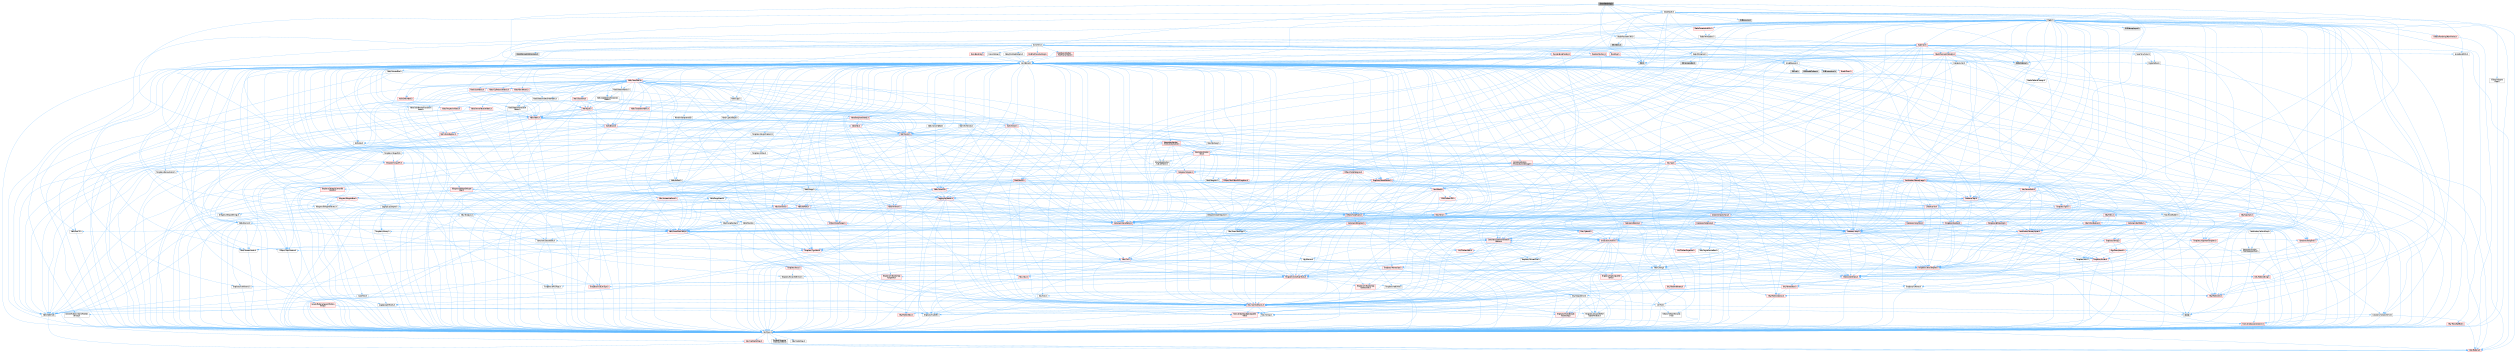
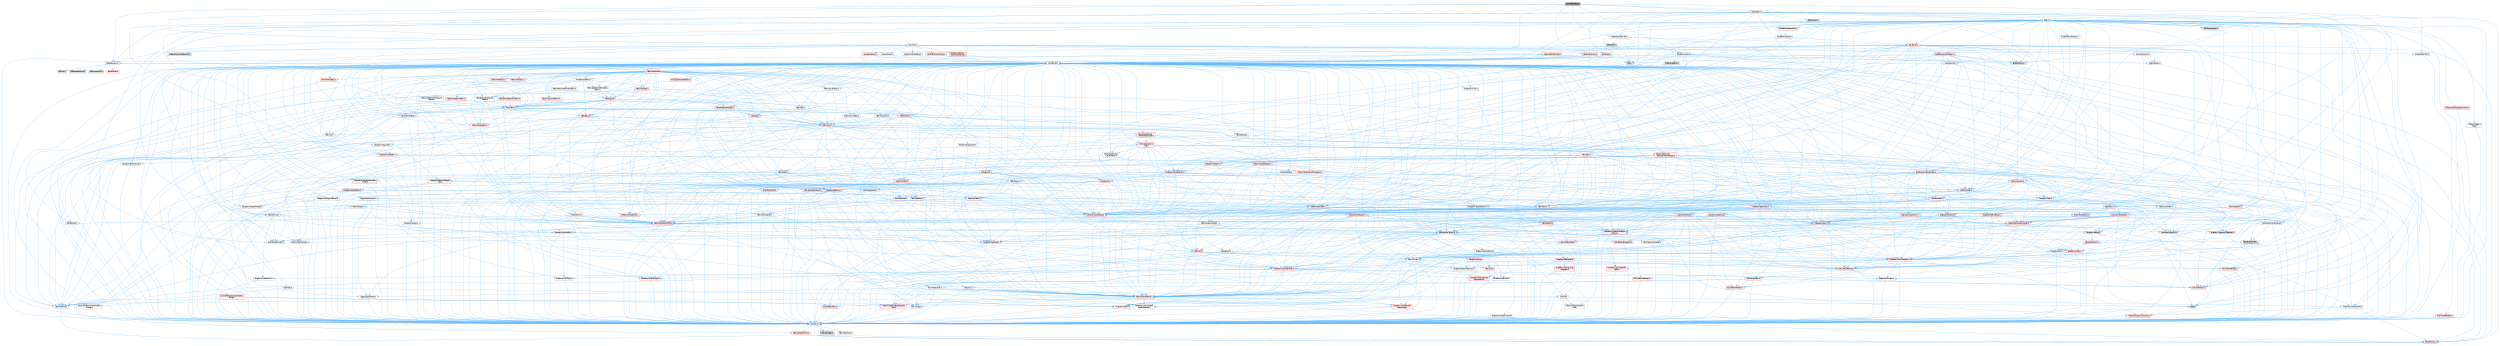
(514, 76) -> (494, 78)
